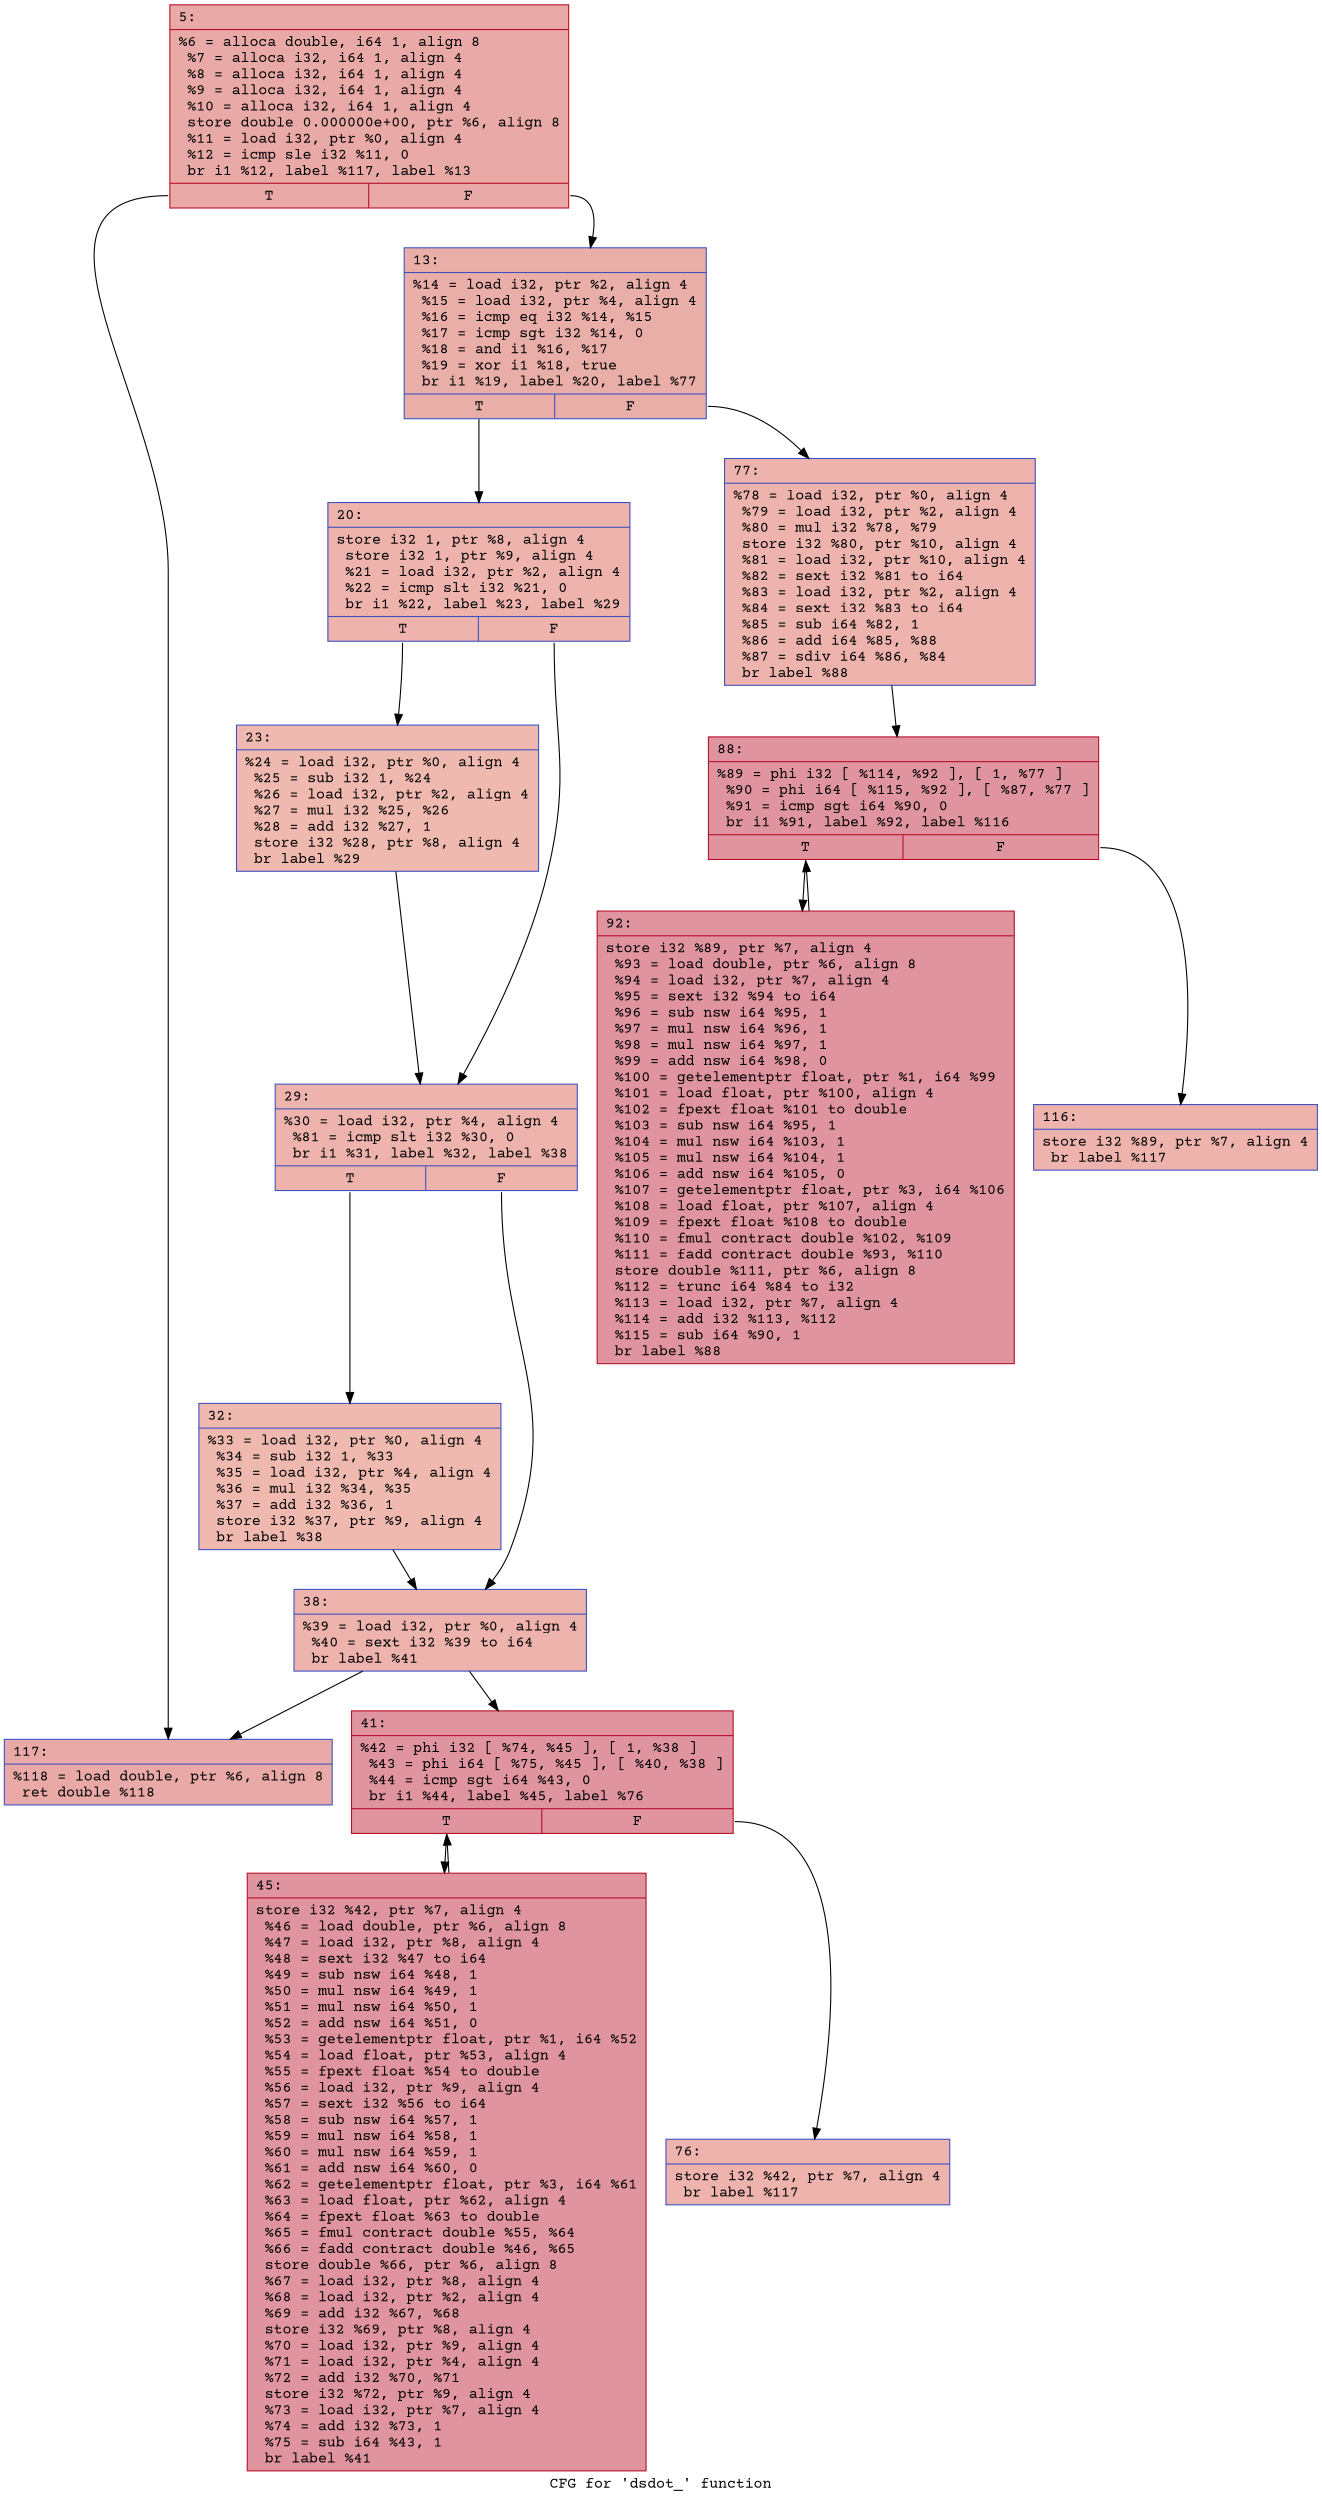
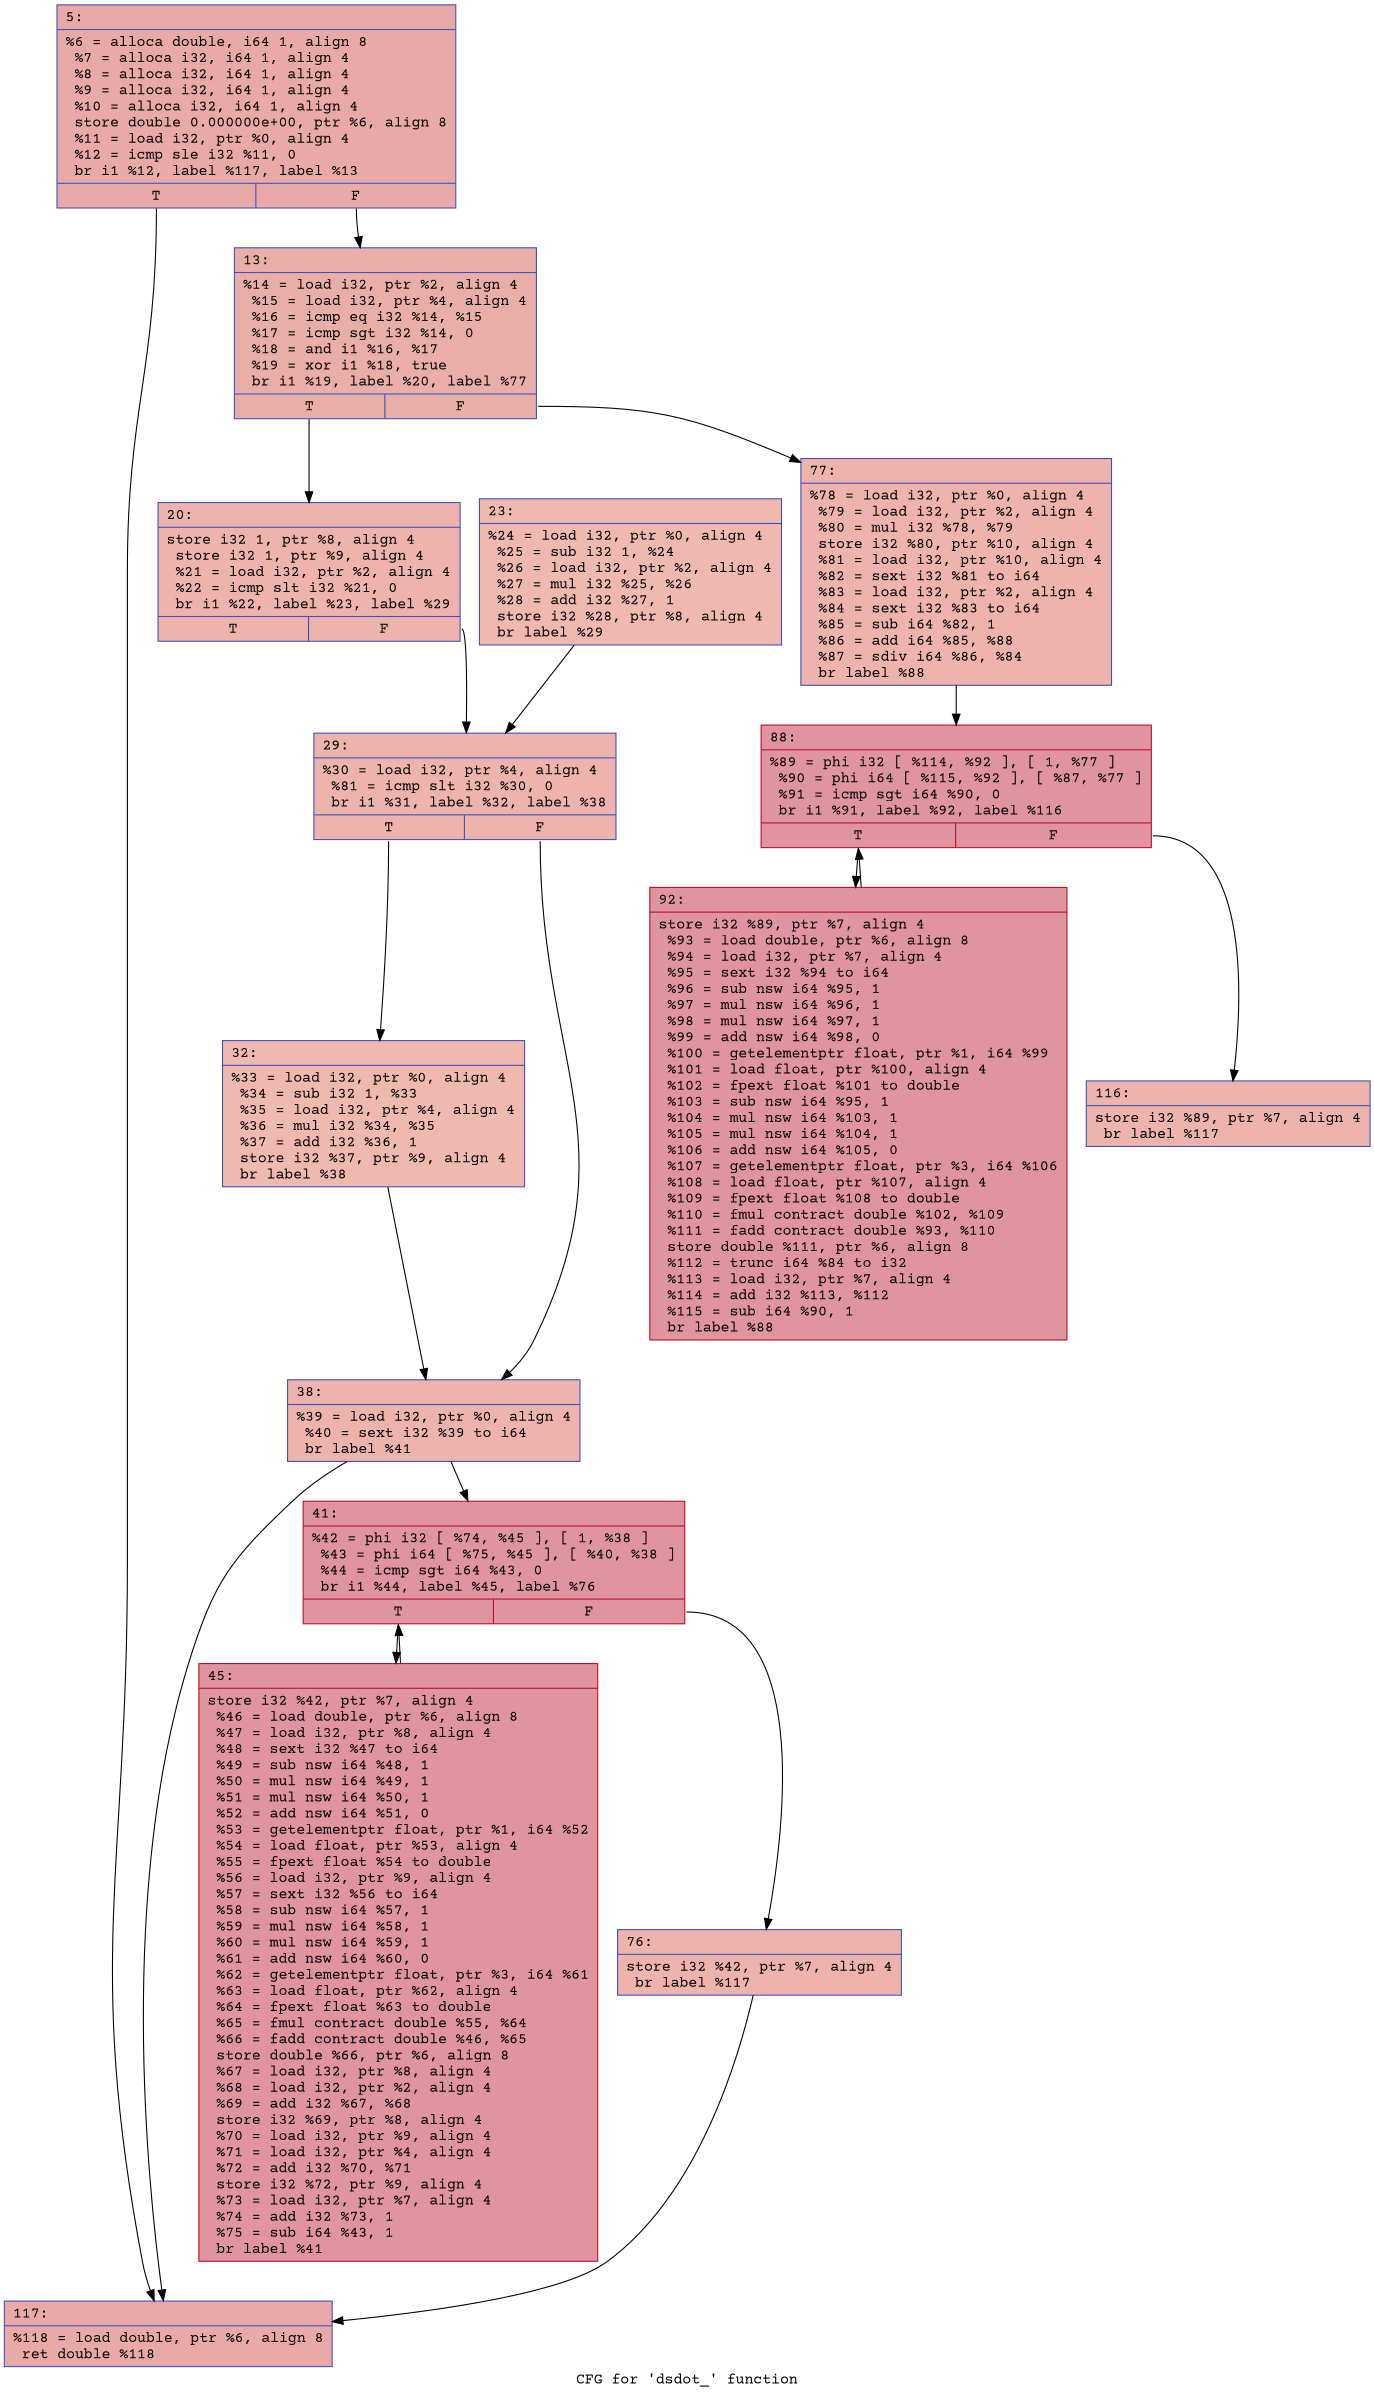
(369, 106) -> (256, 106)
(401, 679) -> none
none -> (621, 2249)
